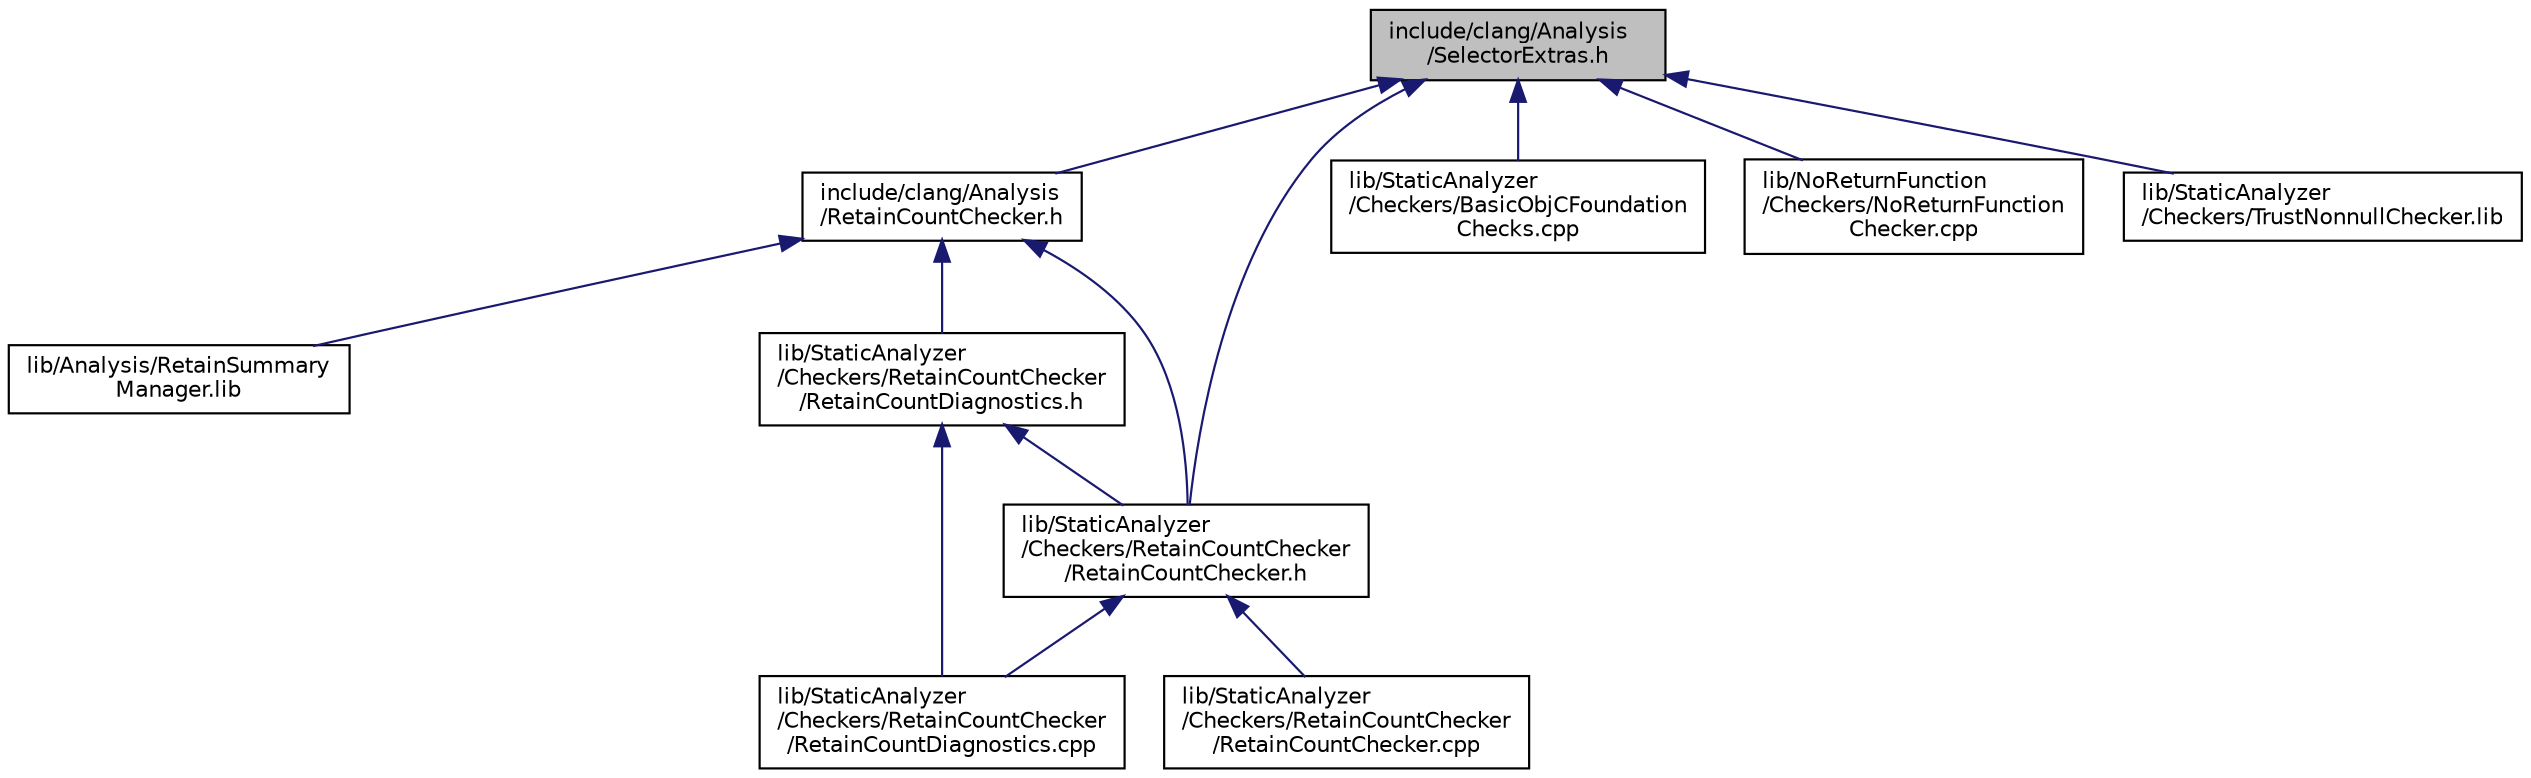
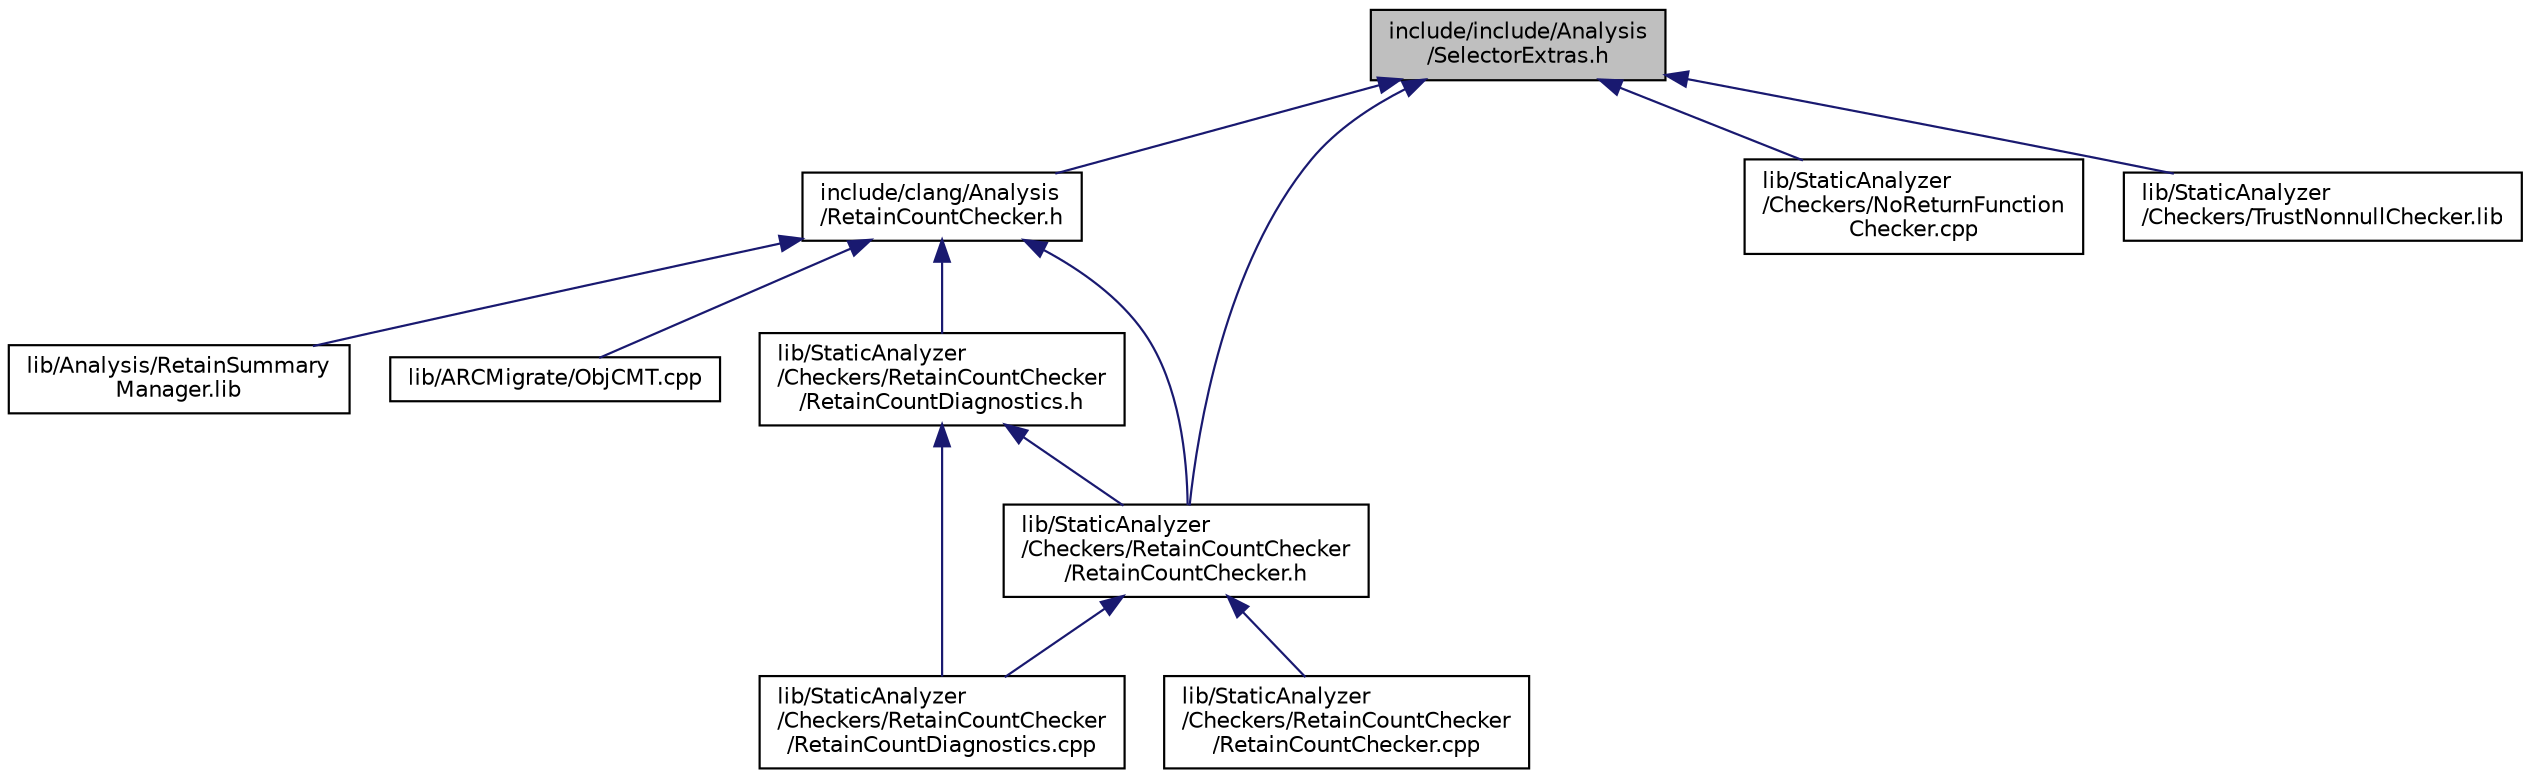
(1518, 45) -> (1518, 45)
(1518, 207) -> none
(1914, 207) -> (1914, 207)
none -> (555, 379)
